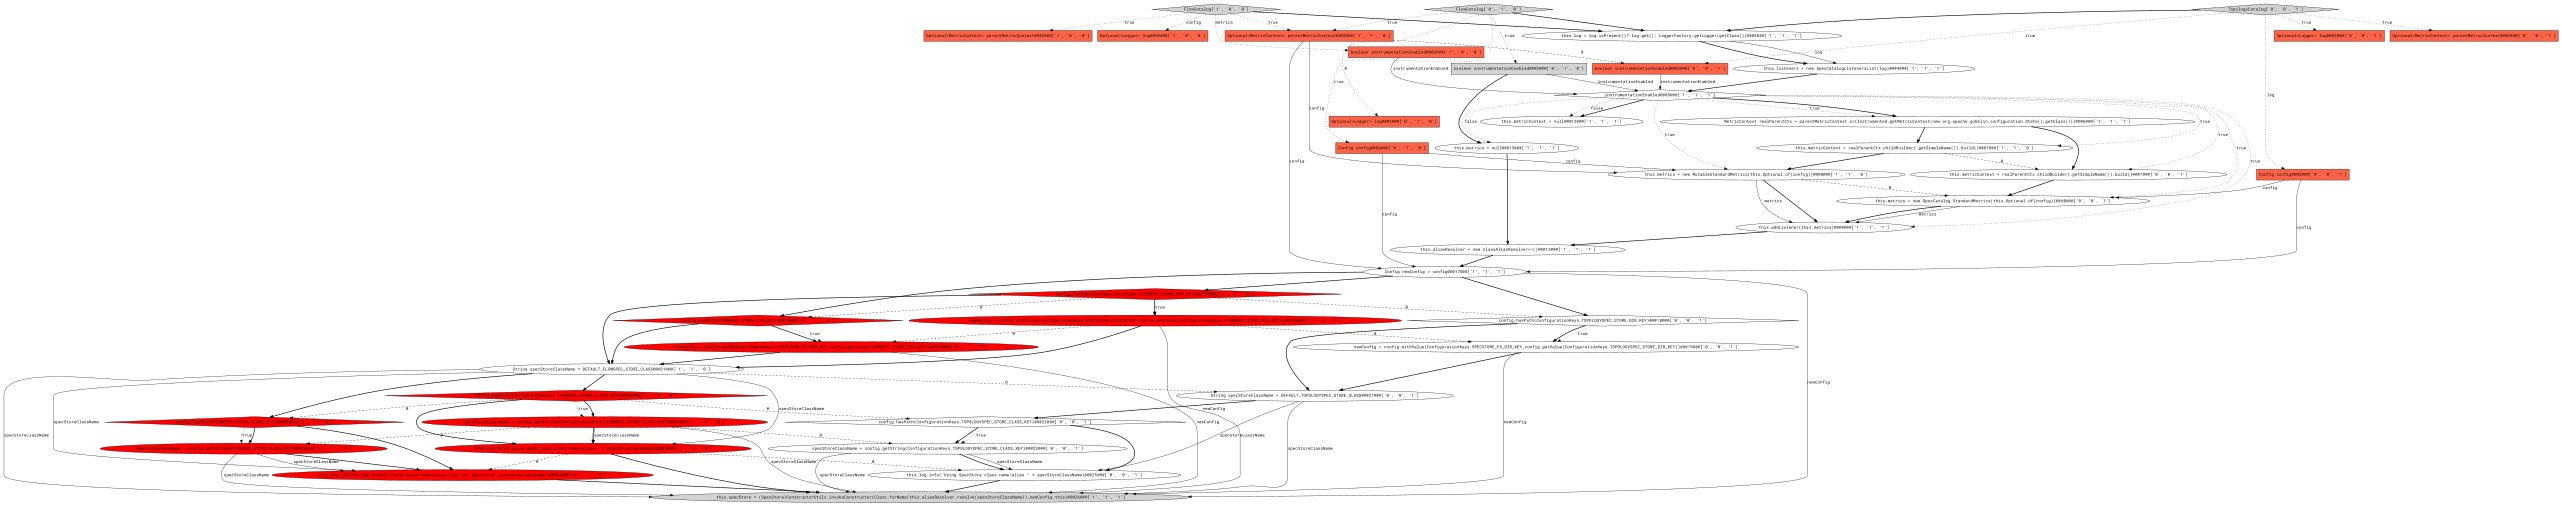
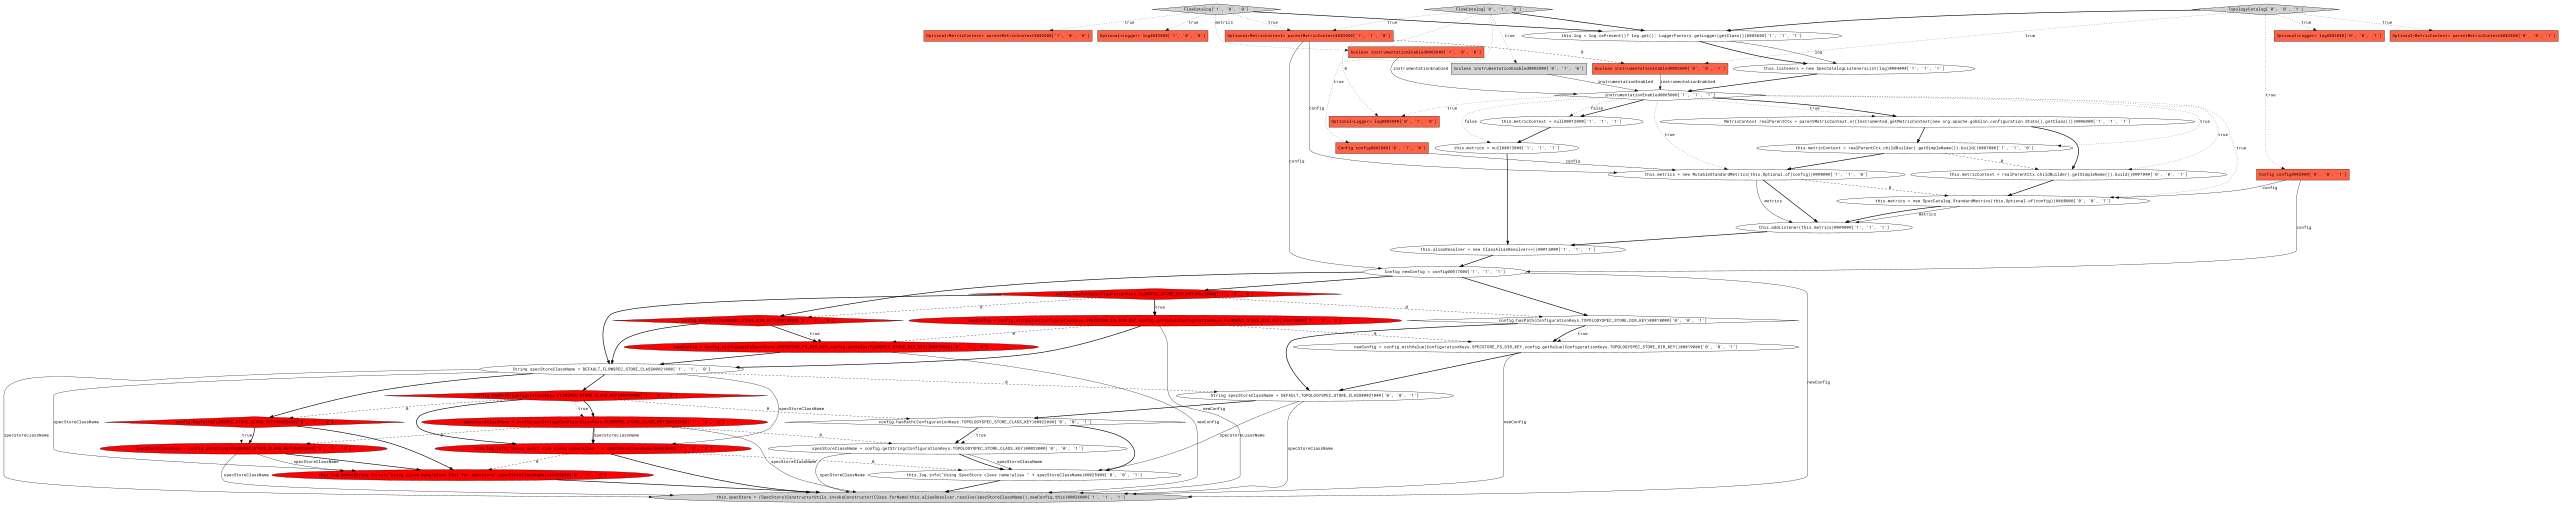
(1194, 23) -> (1194, 23)
(2271, 95) -> (2271, 95)
(2177, 103) -> (1488, 101)
(1468, 104) -> (1536, 134)
(1382, 220) -> none
